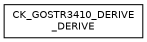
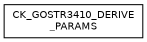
(73, 21) -> (73, 21)
